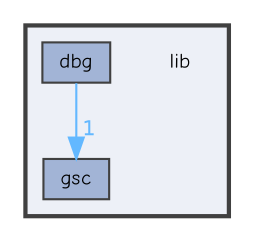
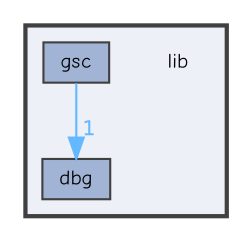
(76, 110) -> (76, 110)
